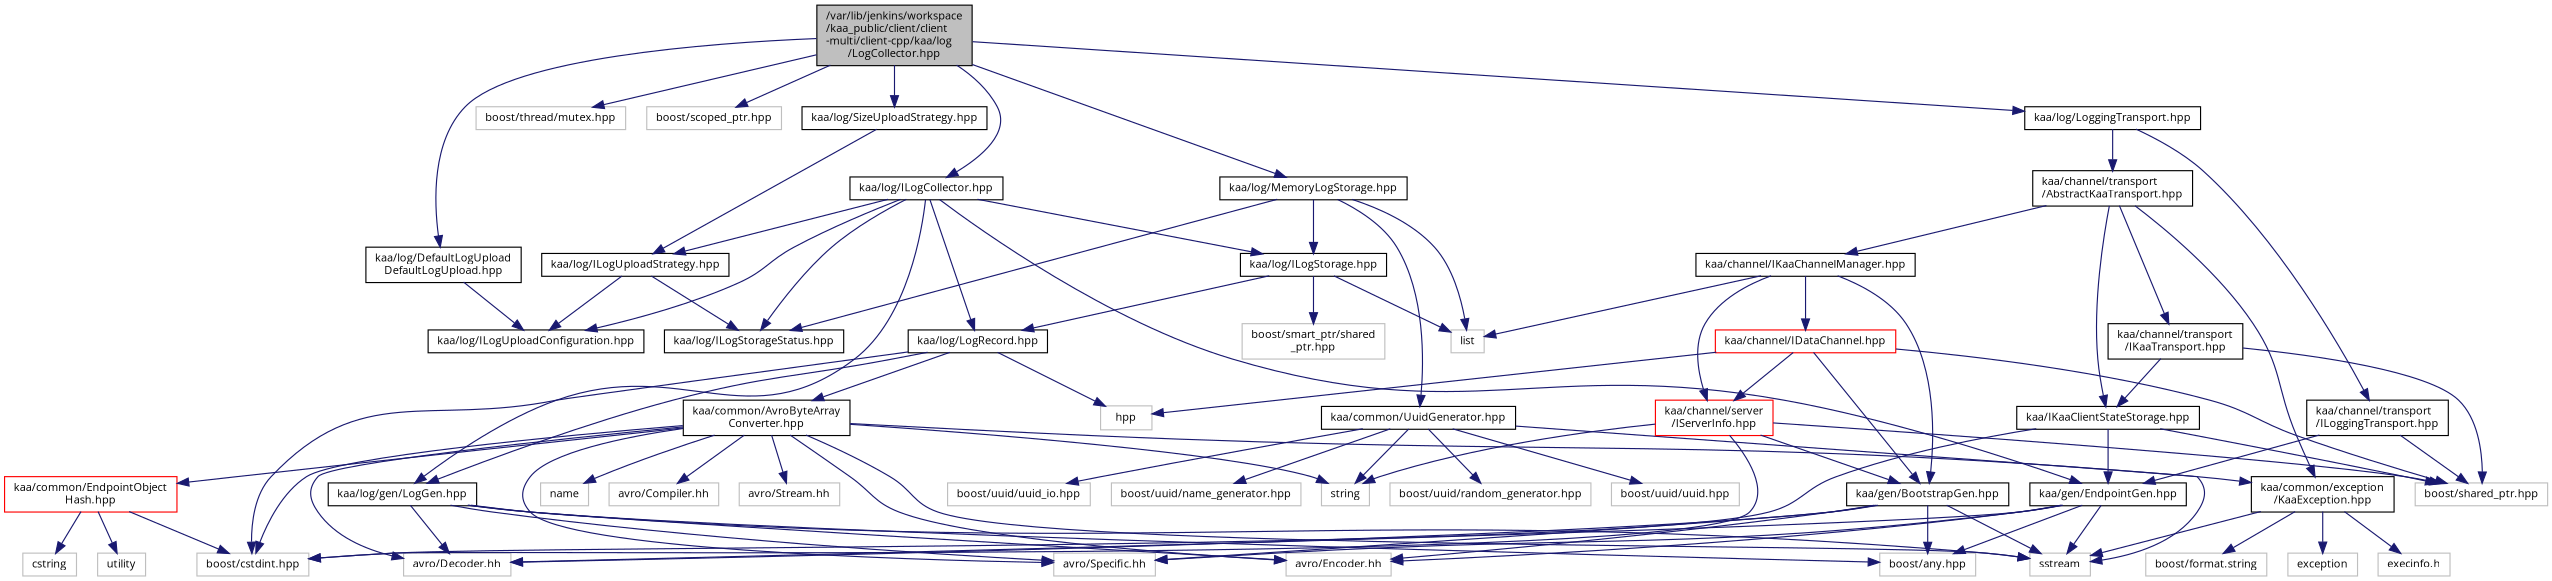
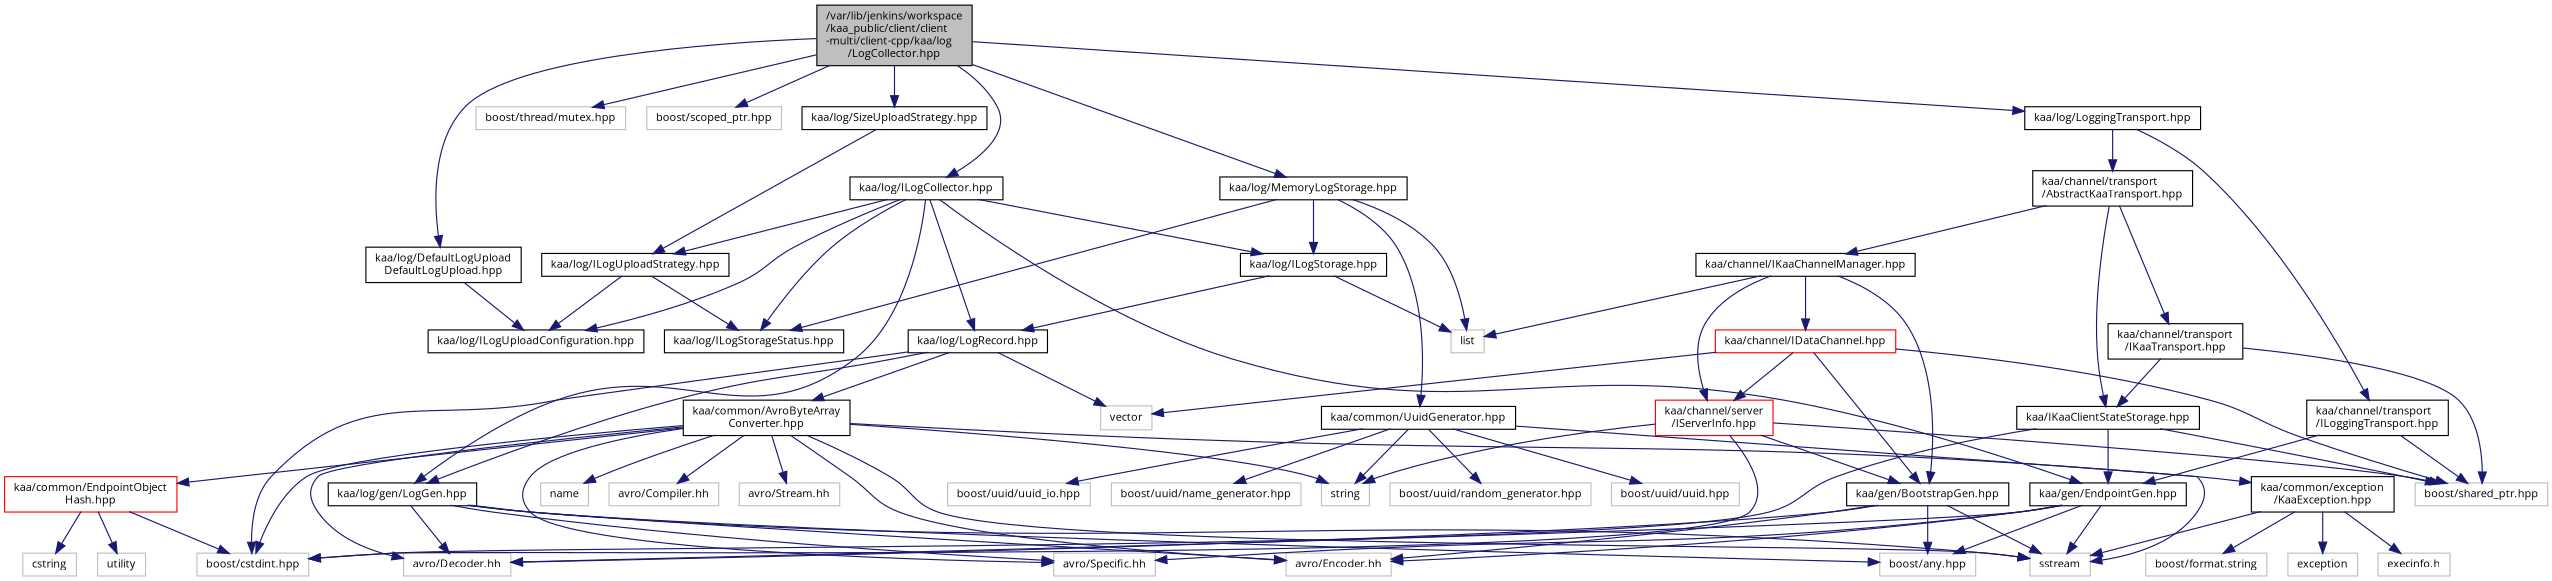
(2249, 318) -> none
(1313, 341) -> none
(1126, 418) -> (1126, 418)
(1522, 536) -> none
